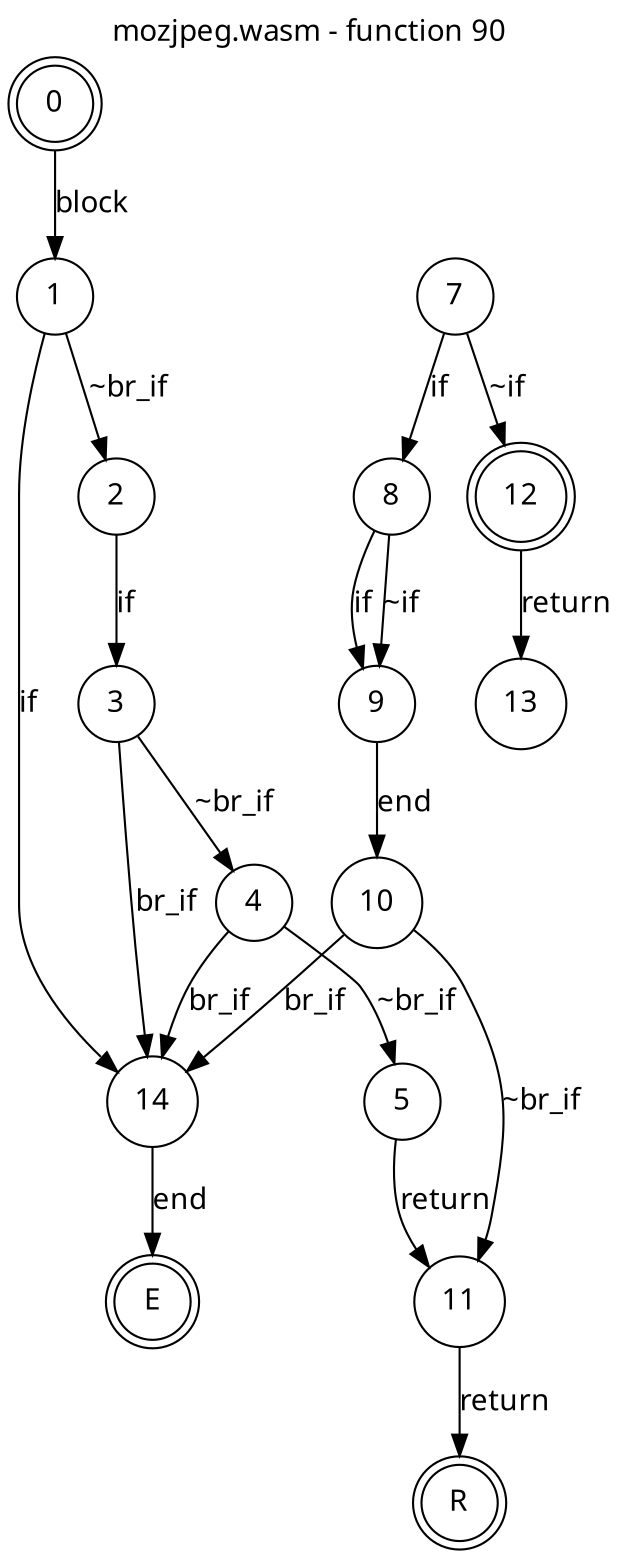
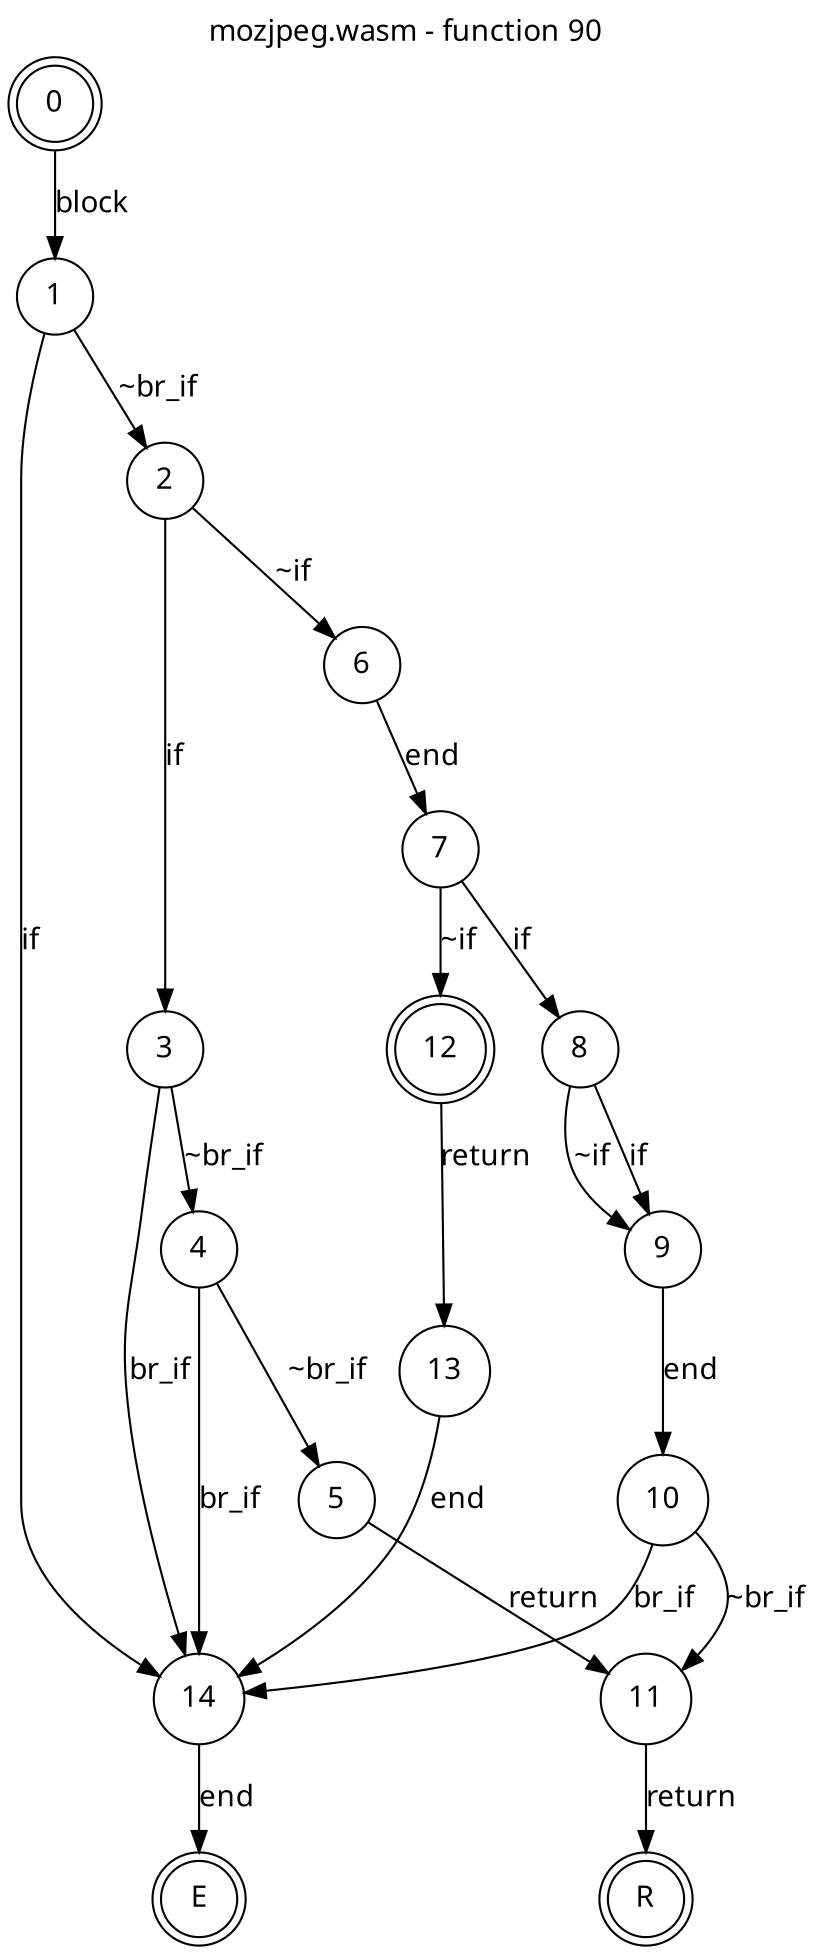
none -> (362, 665)
none -> (380, 1564)
